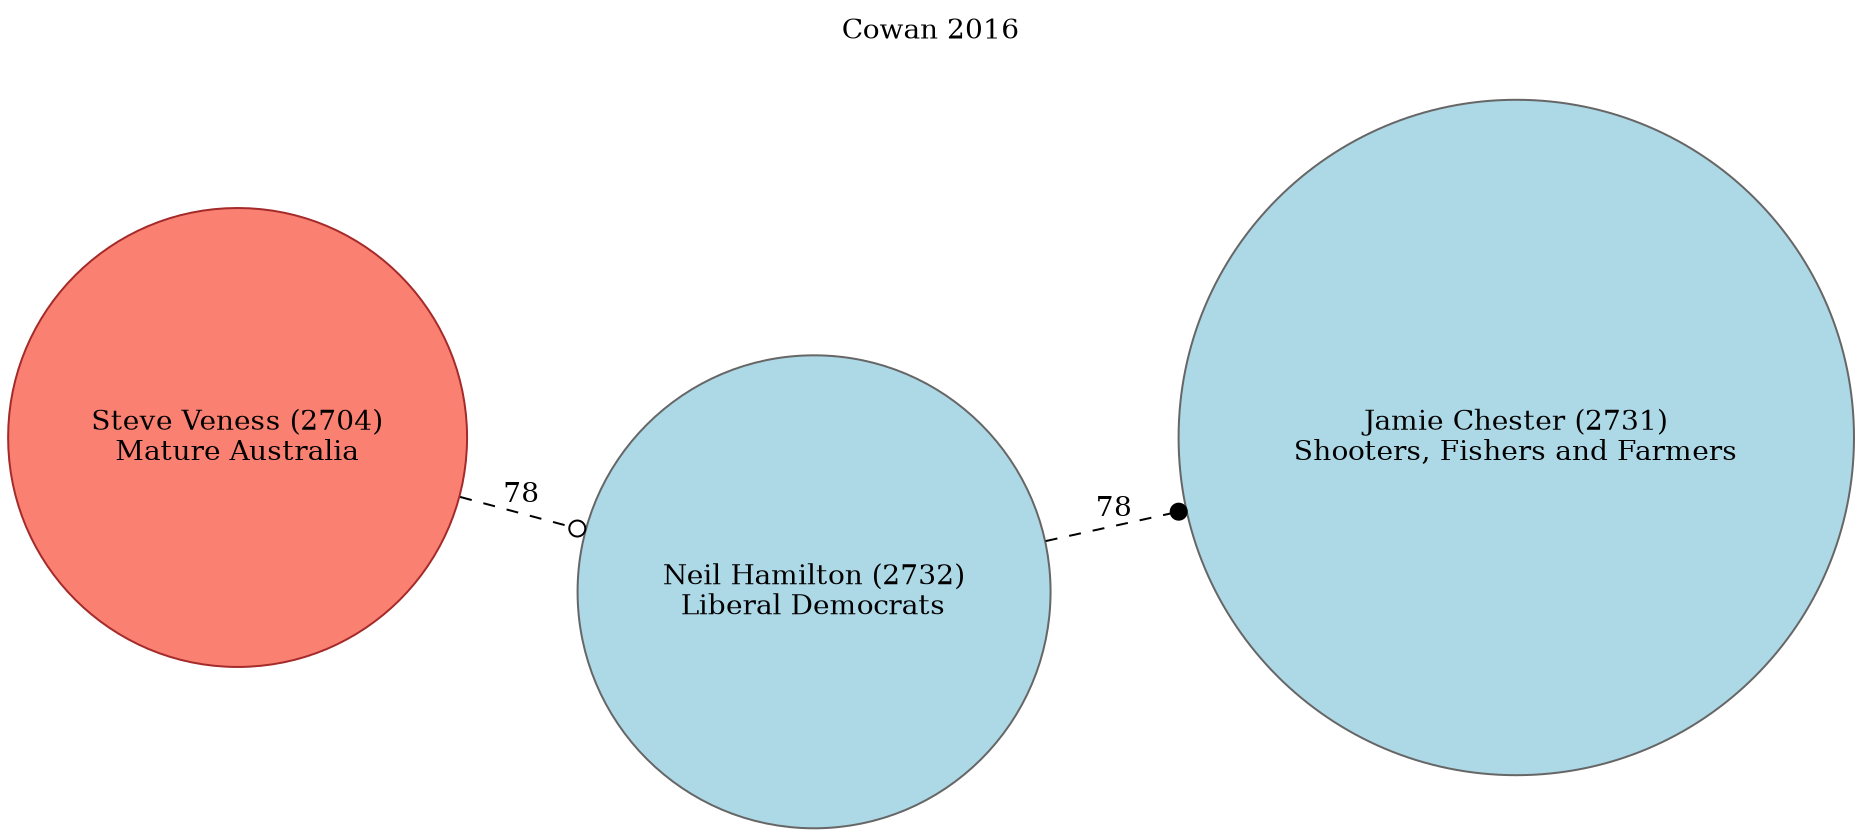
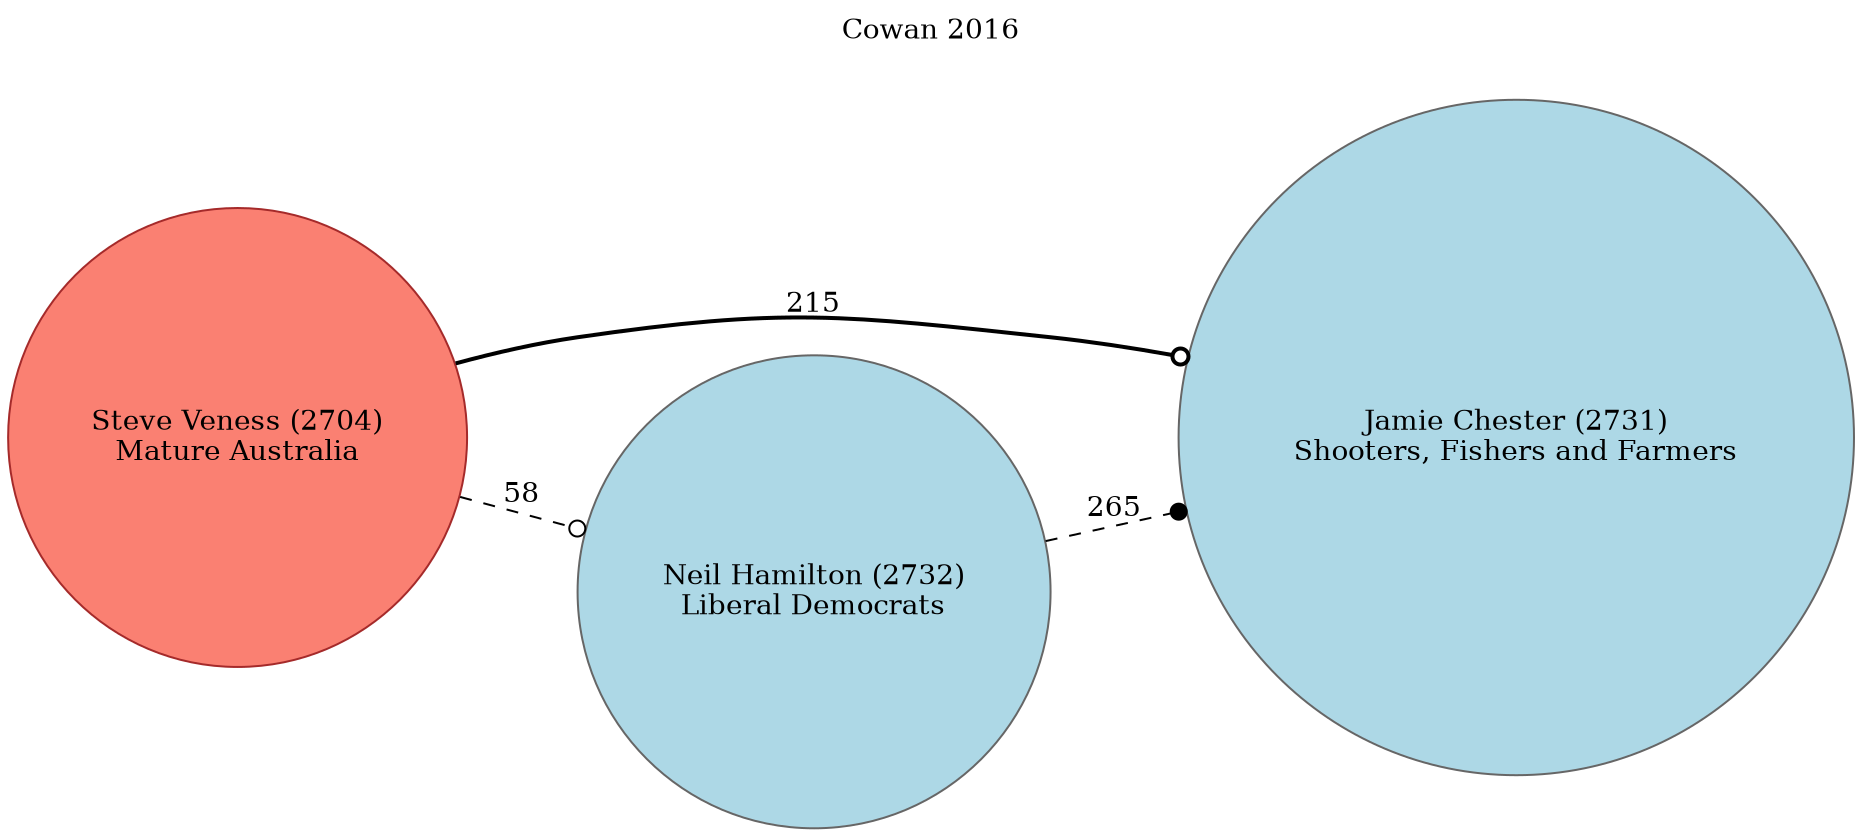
none -> (813, 318)
(522, 495) -> (522, 495)
(1115, 509) -> (1115, 509)
